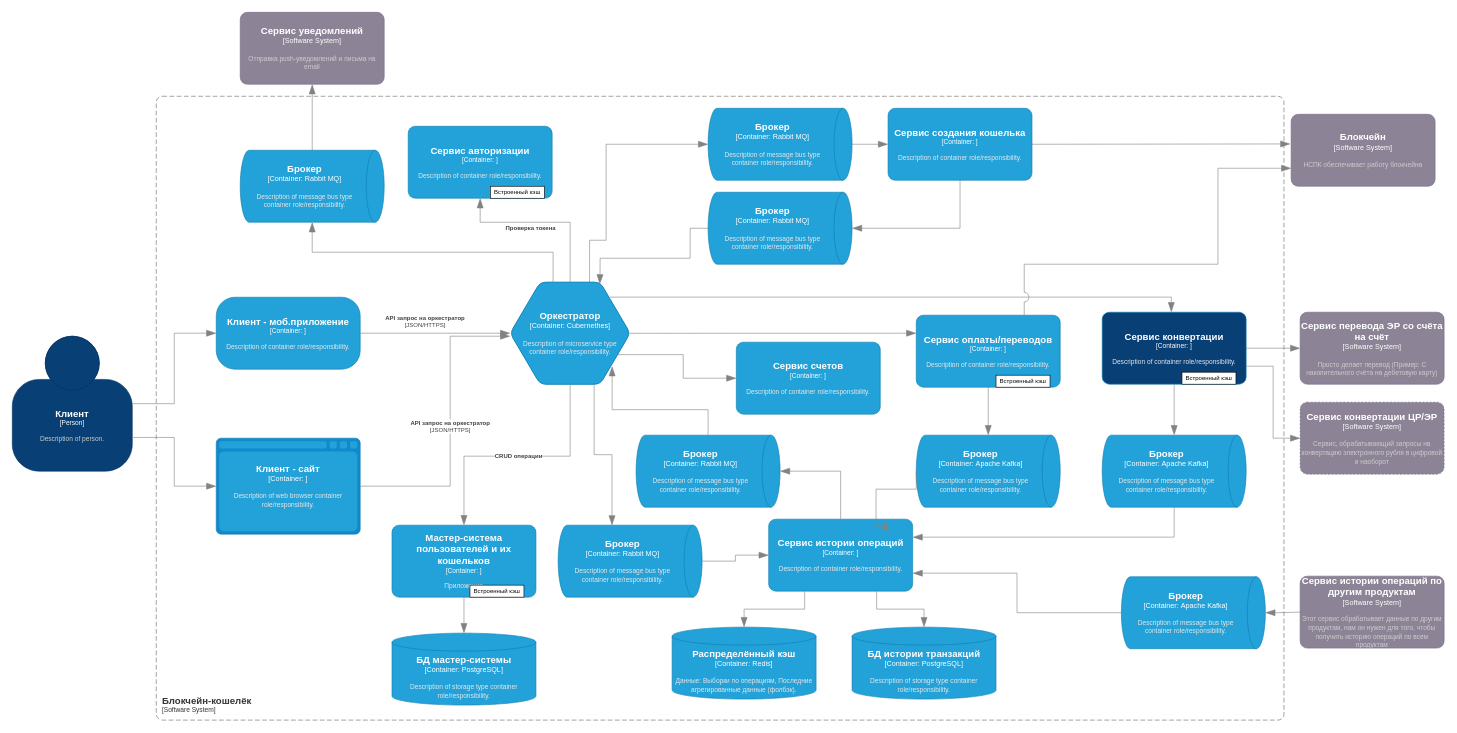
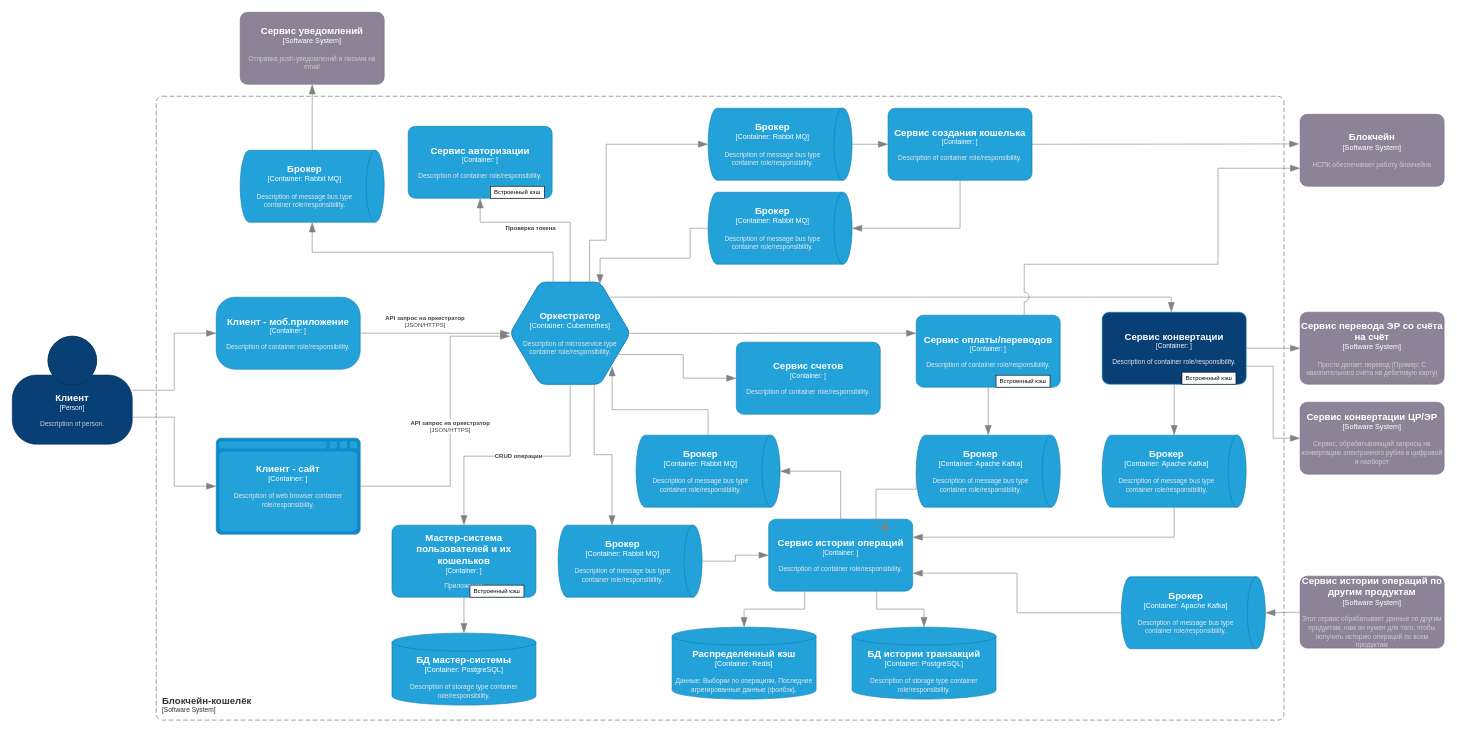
(1364, 150) -> (1373, 150)
(72, 404) -> (72, 390)
(1373, 438) -> (1373, 438)
